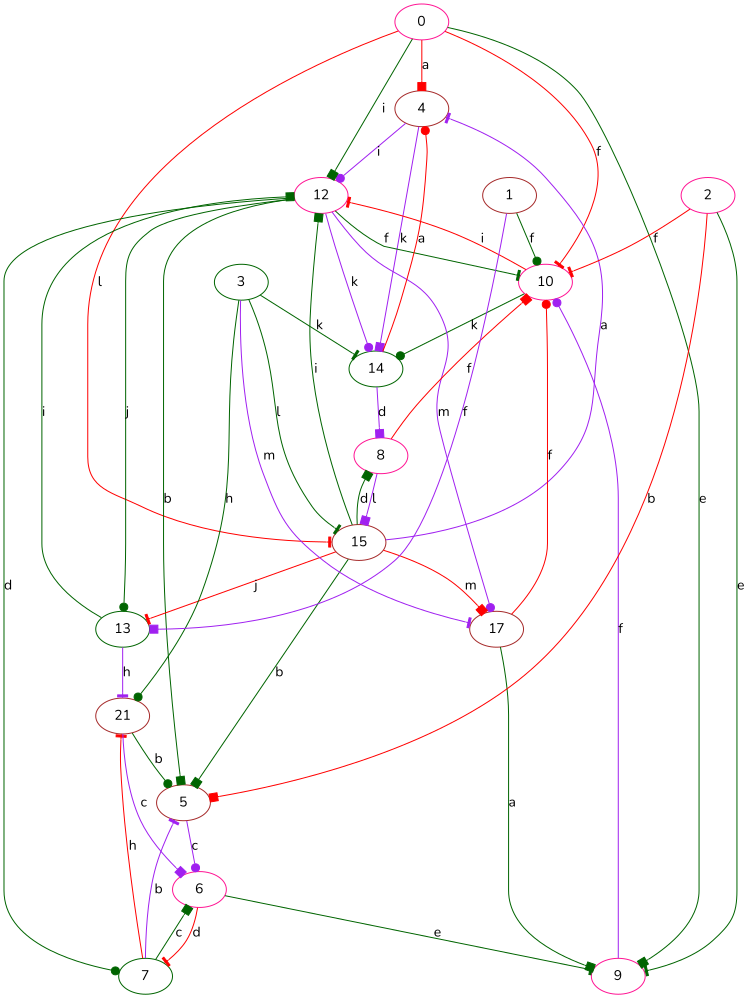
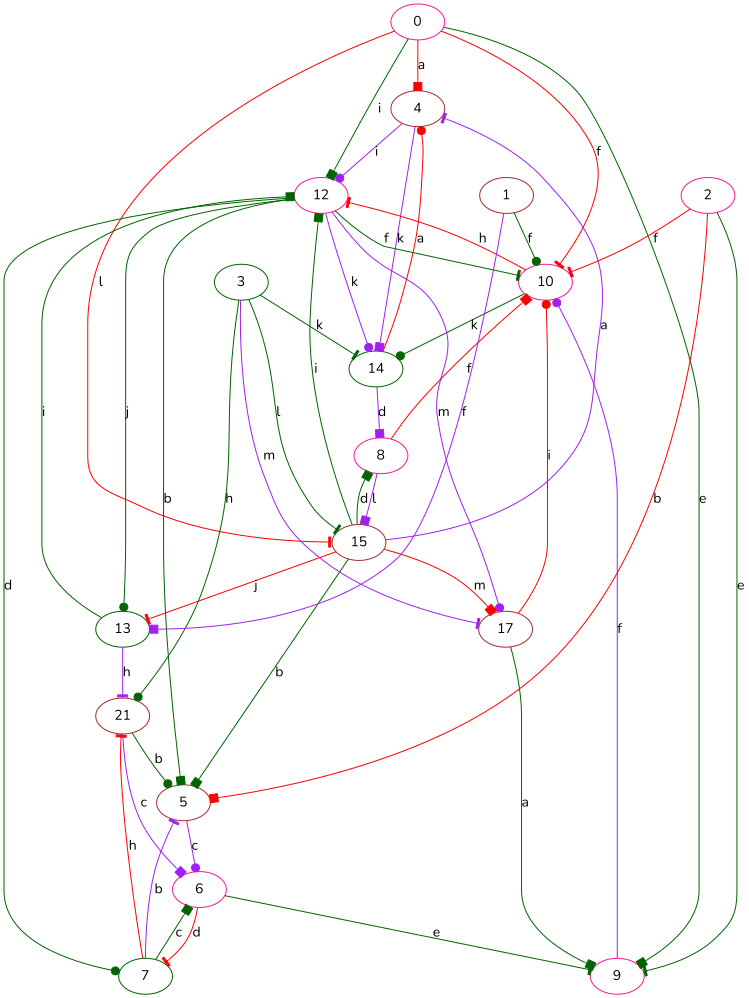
(483, 239) -> (483, 239)
(550, 456) -> (549, 456)
